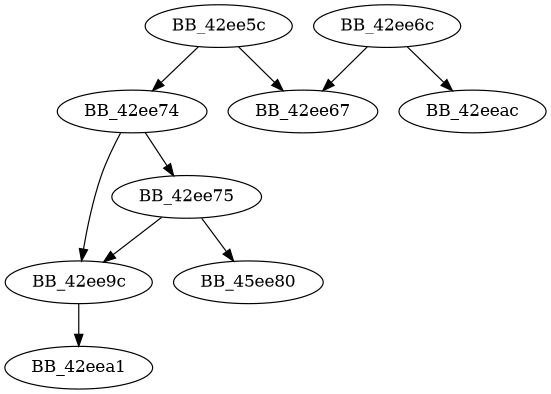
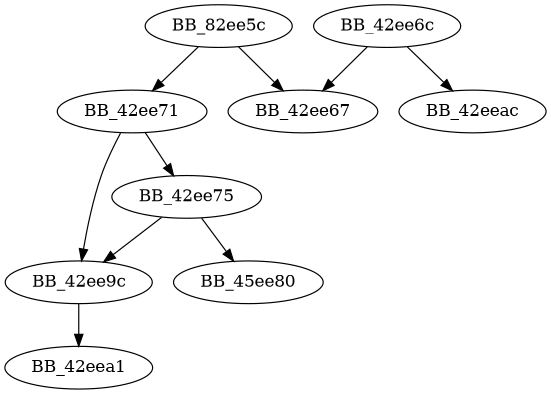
(219, 26) -> (219, 26)
(132, 111) -> (132, 111)
